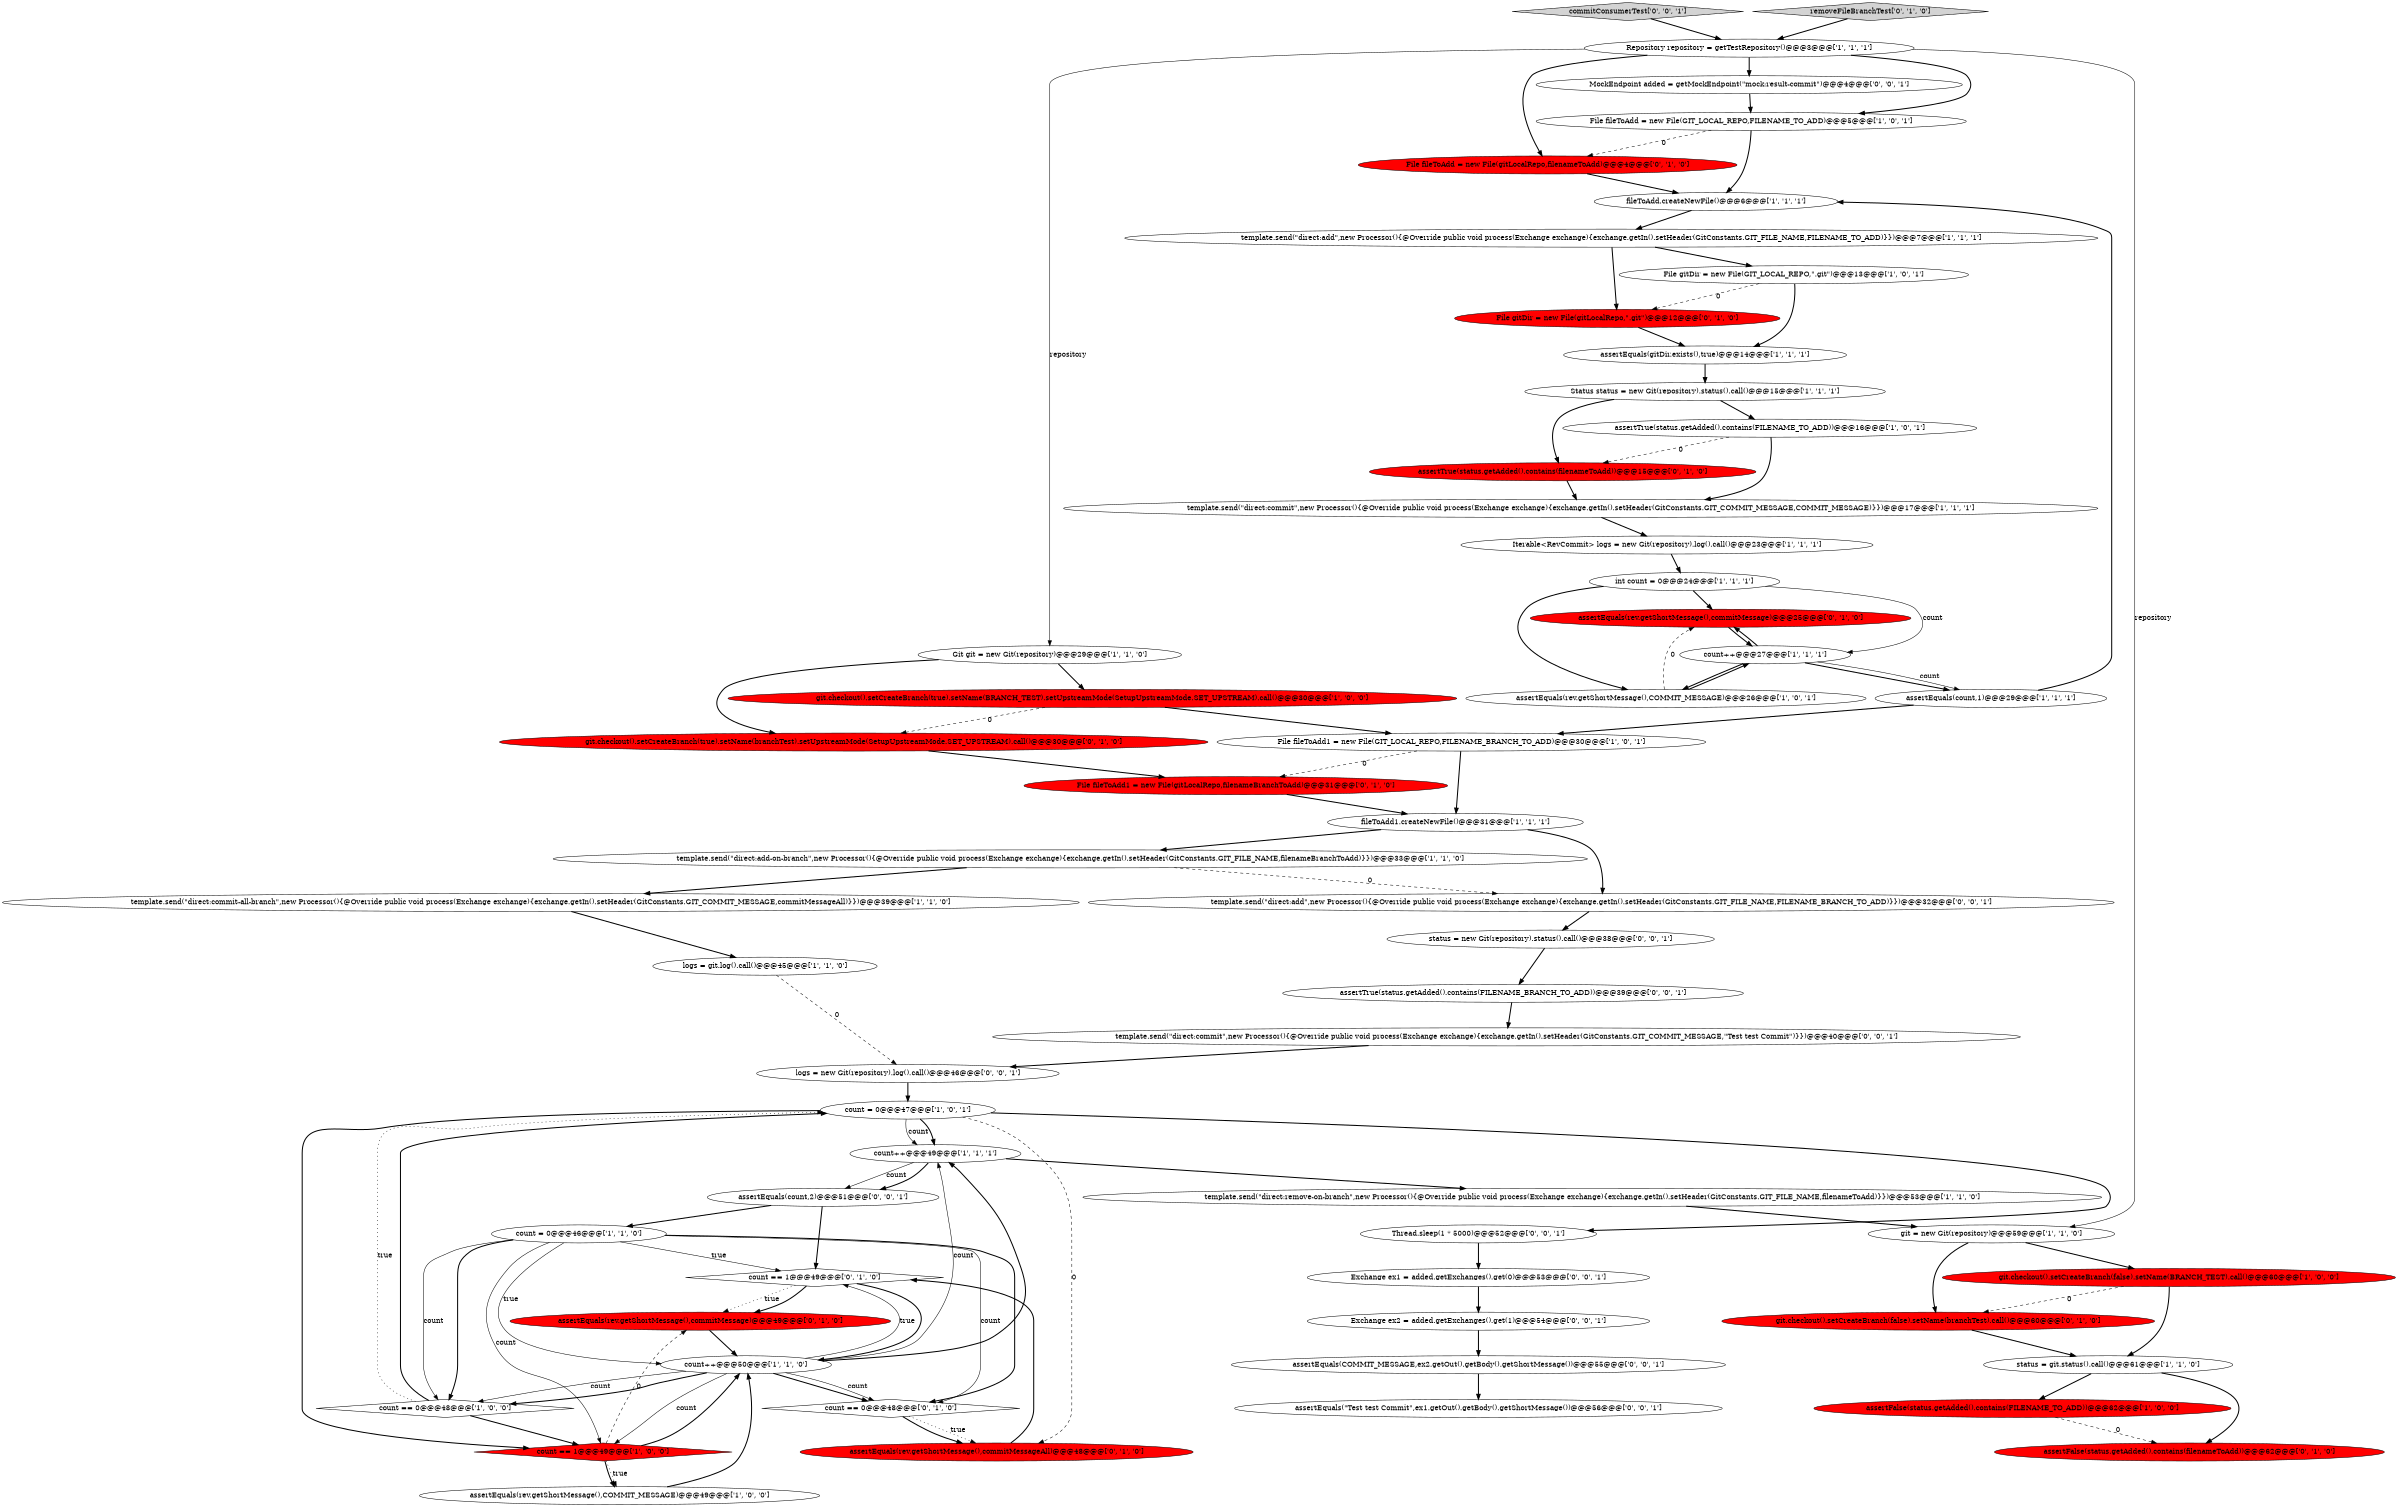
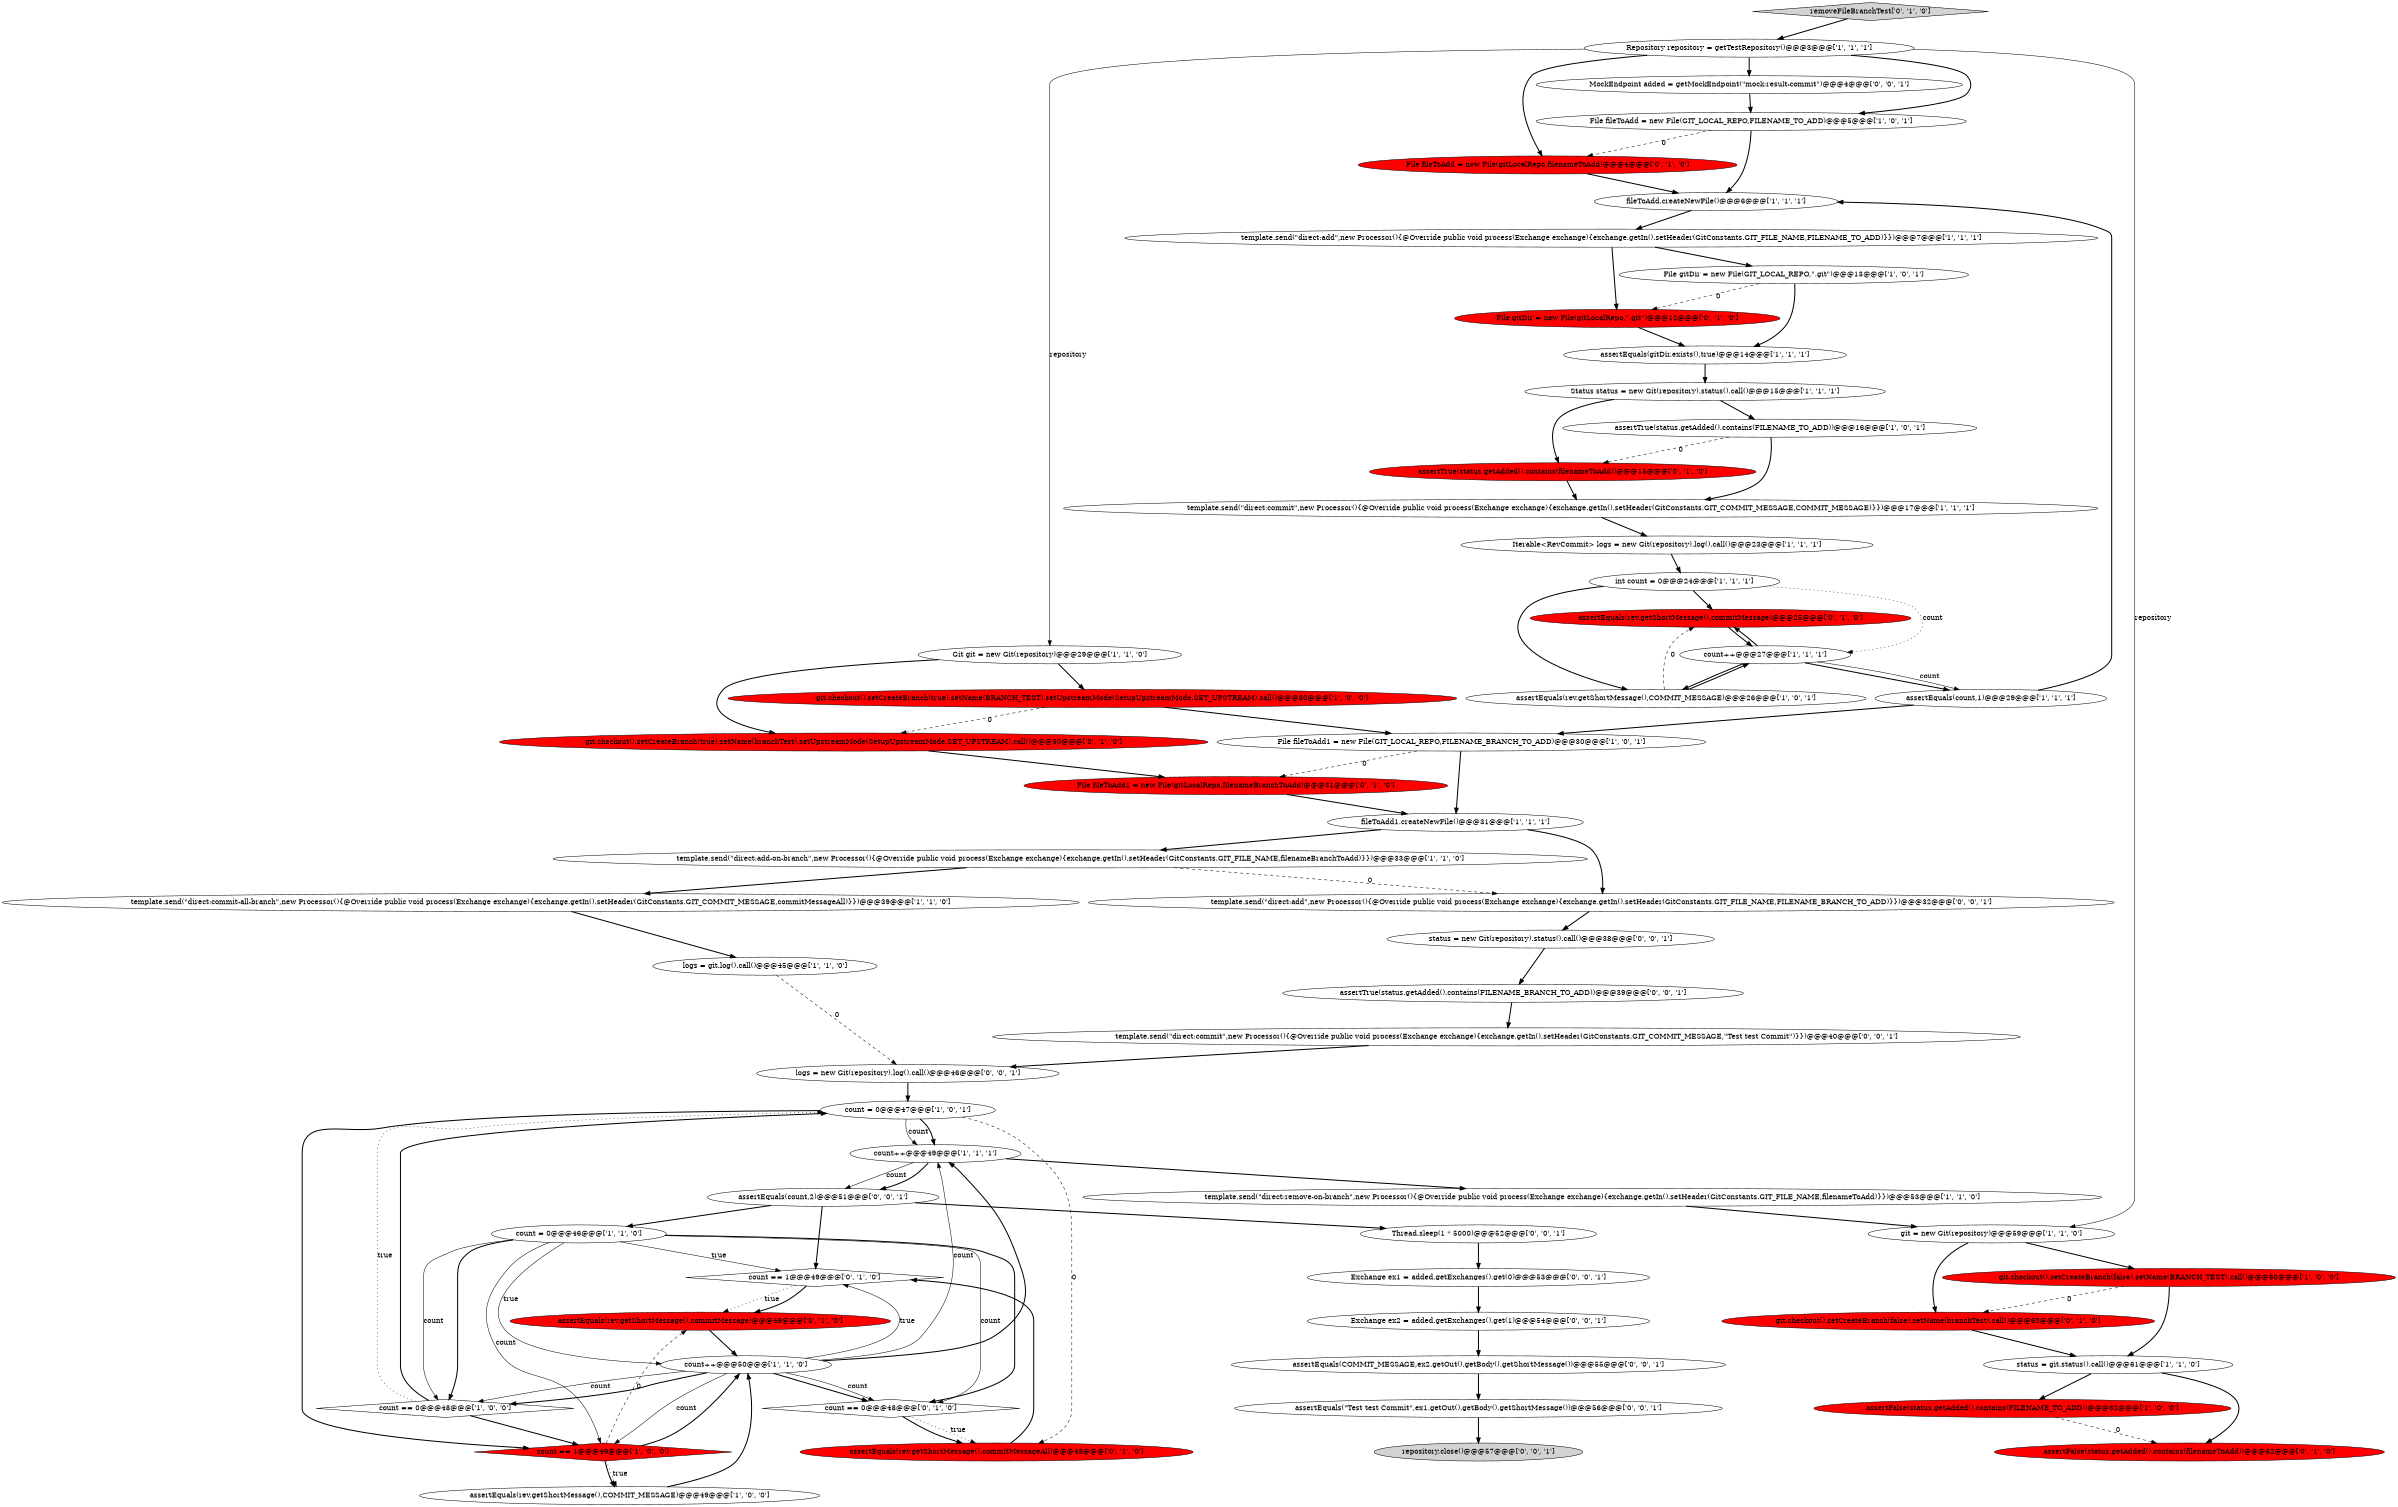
(1628, 12) -> none
(1889, 600) -> (1889, 600)
(1817, 1149) -> (1148, 1215)
(914, 1334) -> none
none -> (1478, 1452)
